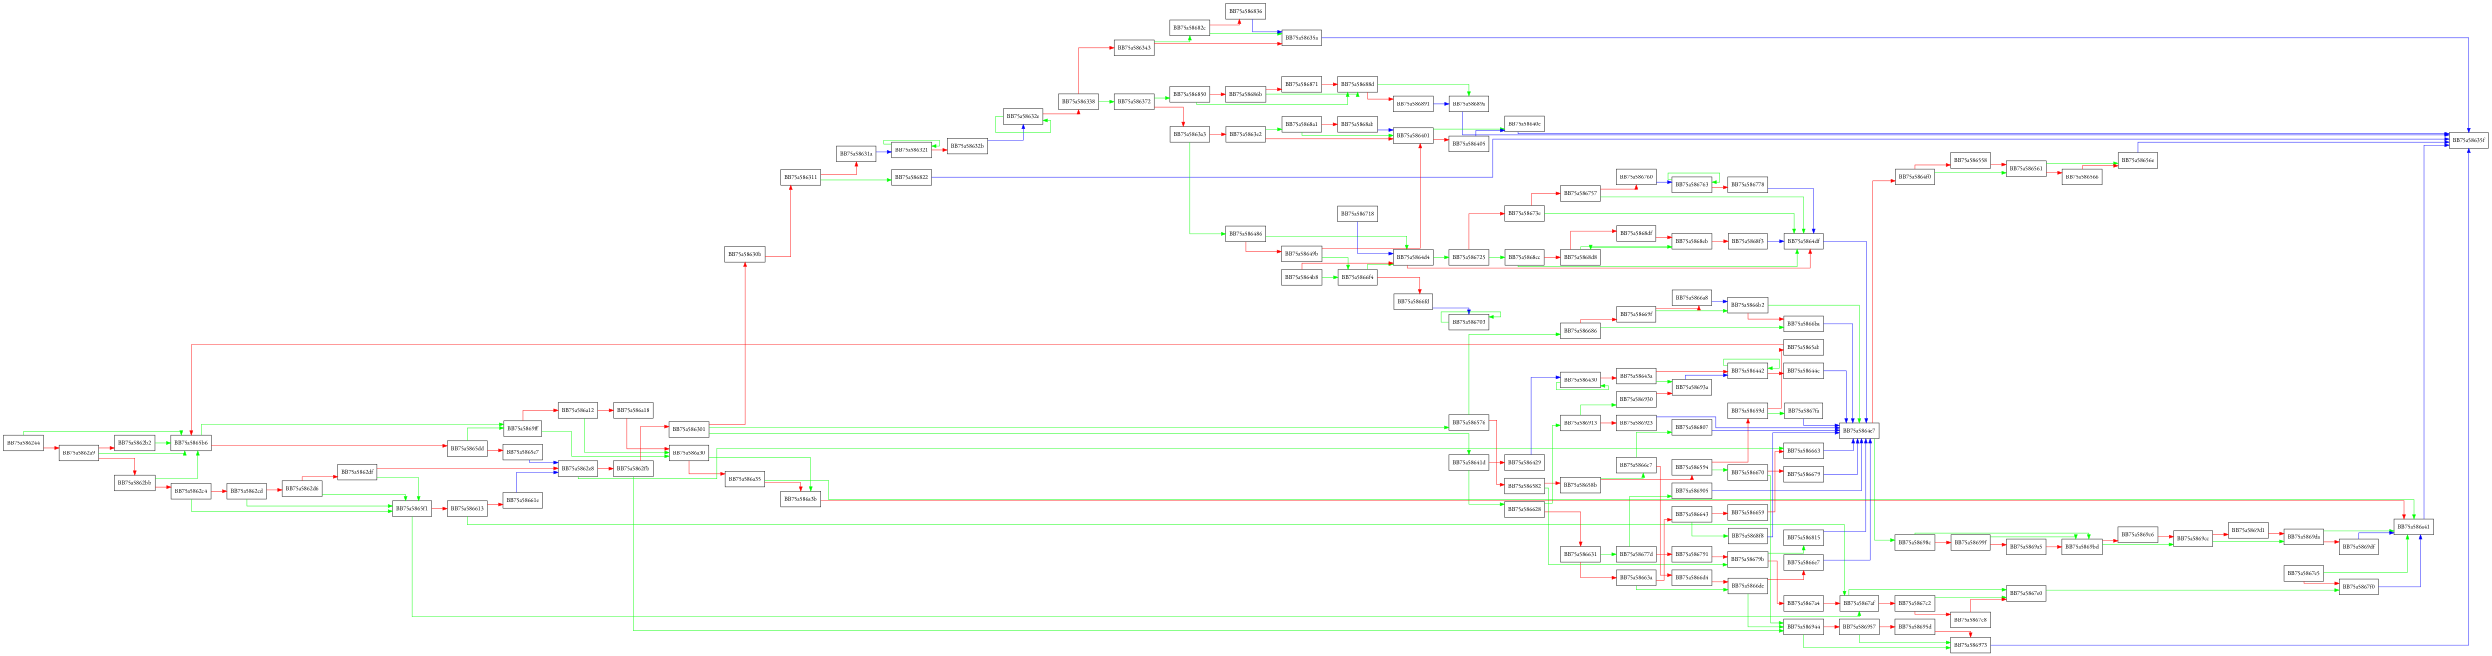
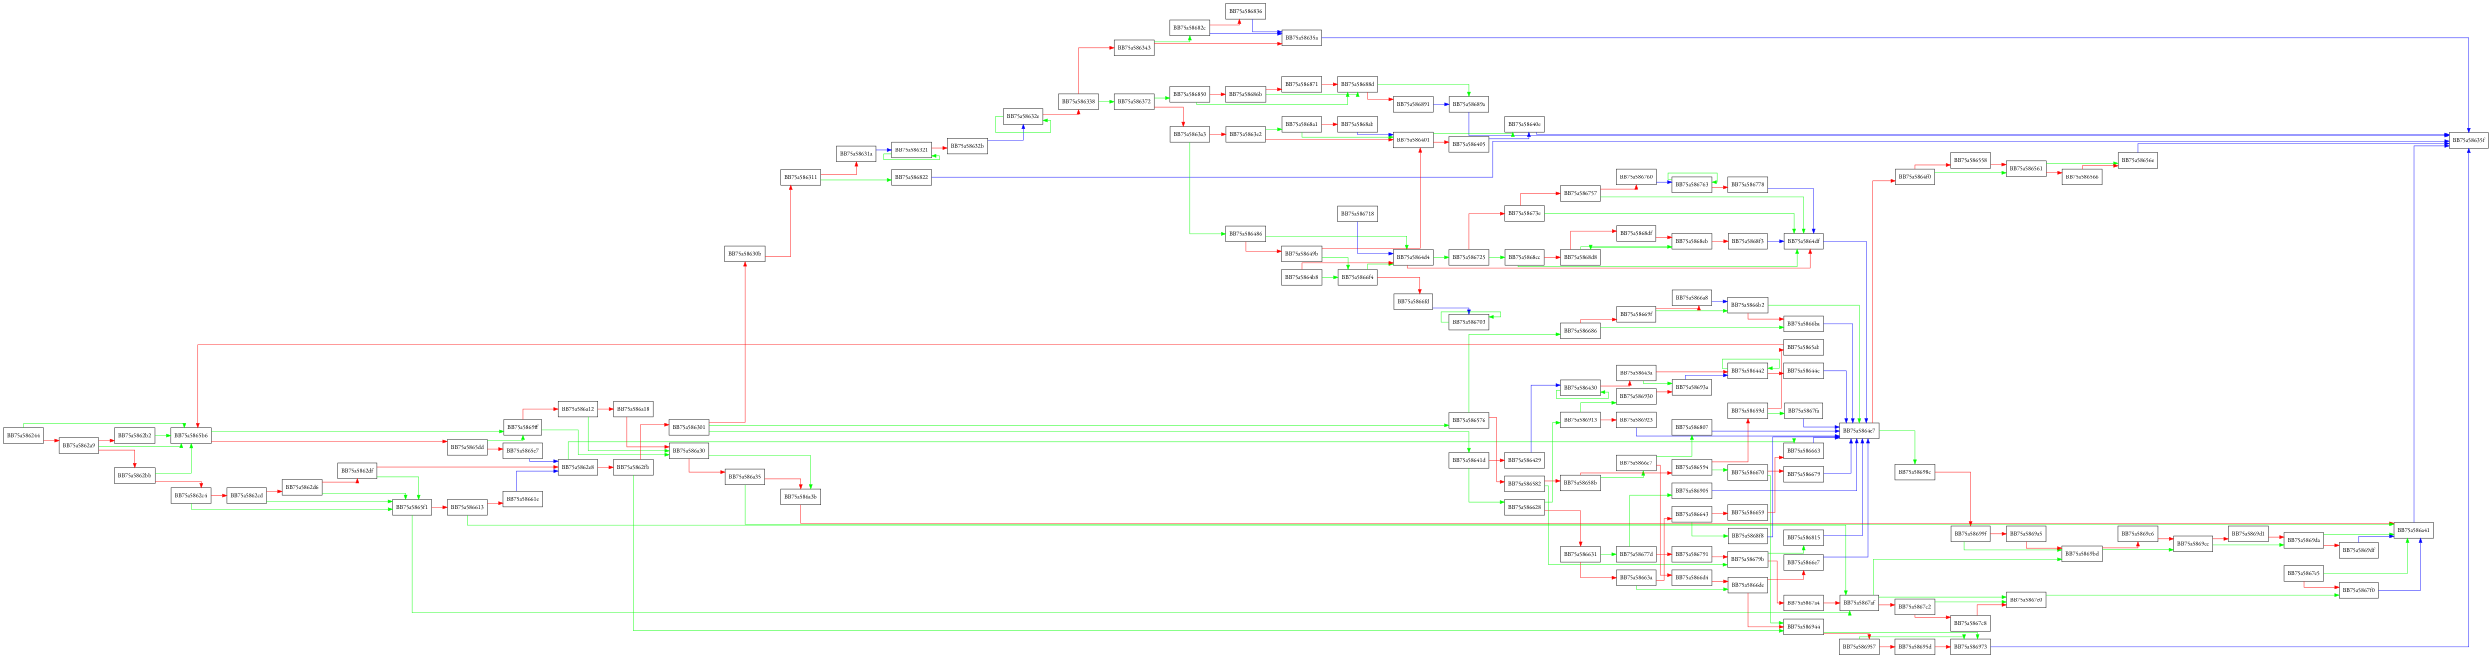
(1244, 34) -> (1244, 34)
(2002, 533) -> (1948, 559)
(1748, 626) -> (1748, 626)
